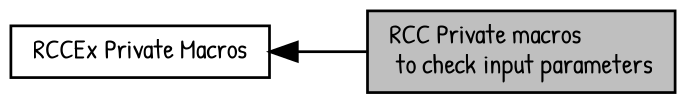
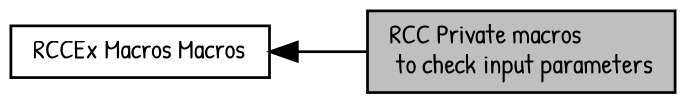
(140, 52) -> (140, 52)
